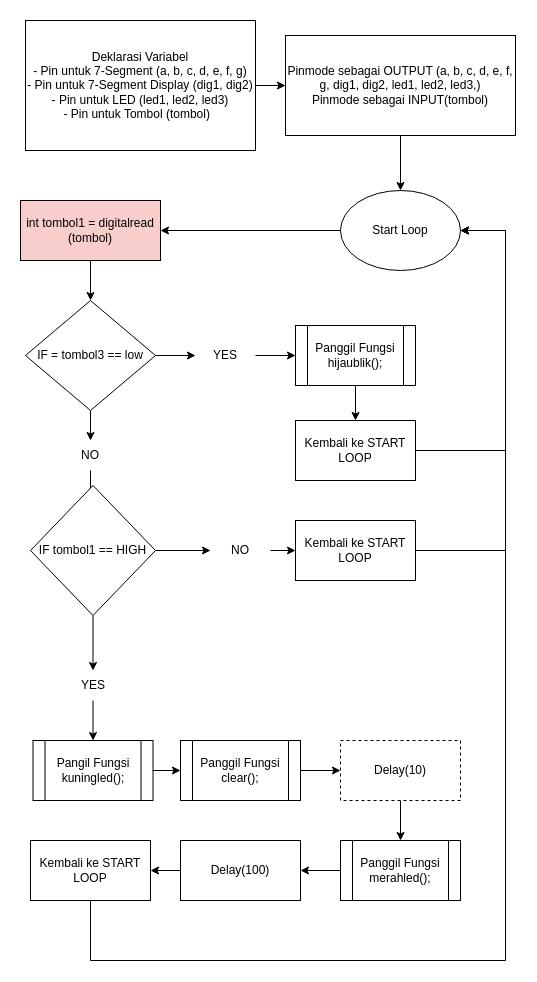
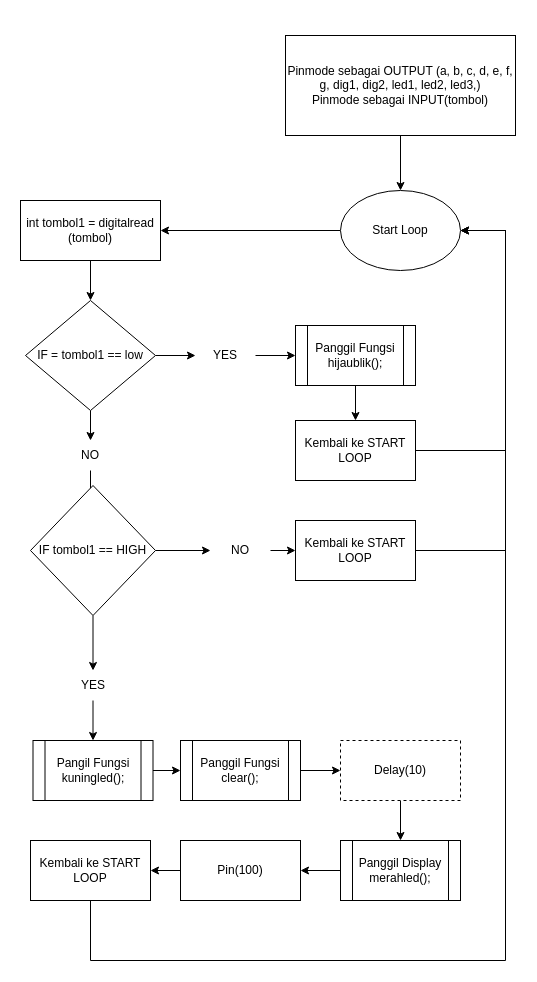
(141, 86) -> none
(275, 86) -> none
(91, 231) -> (91, 231)
(91, 356) -> (91, 356)
(241, 871) -> (241, 871)
(401, 871) -> (401, 871)
